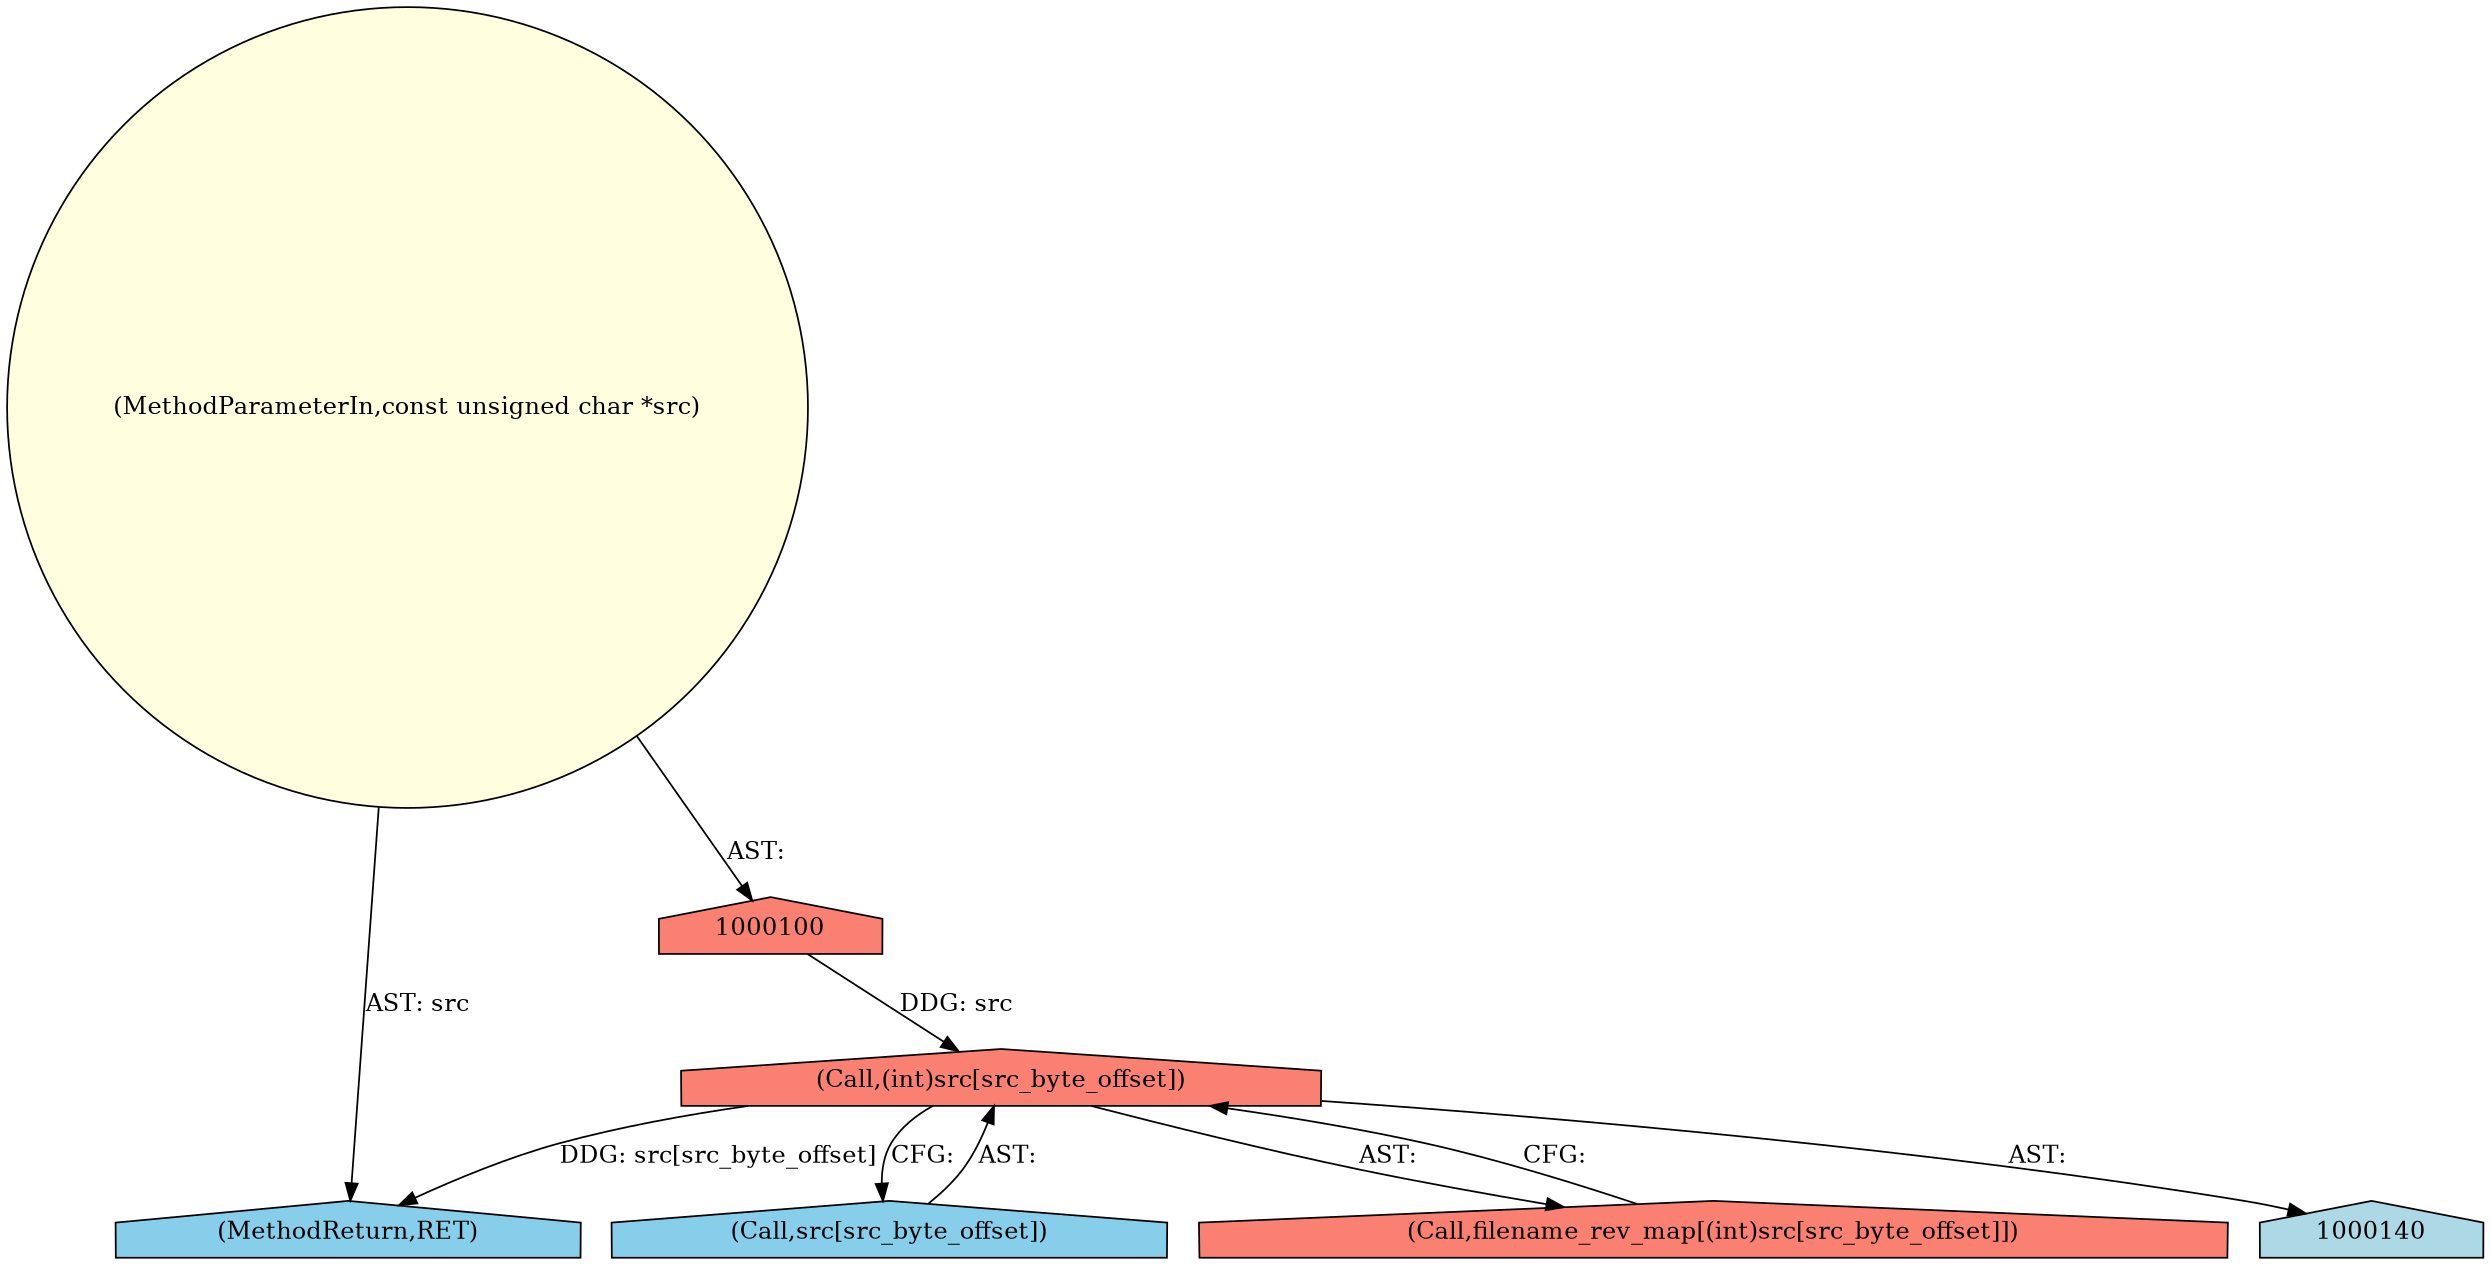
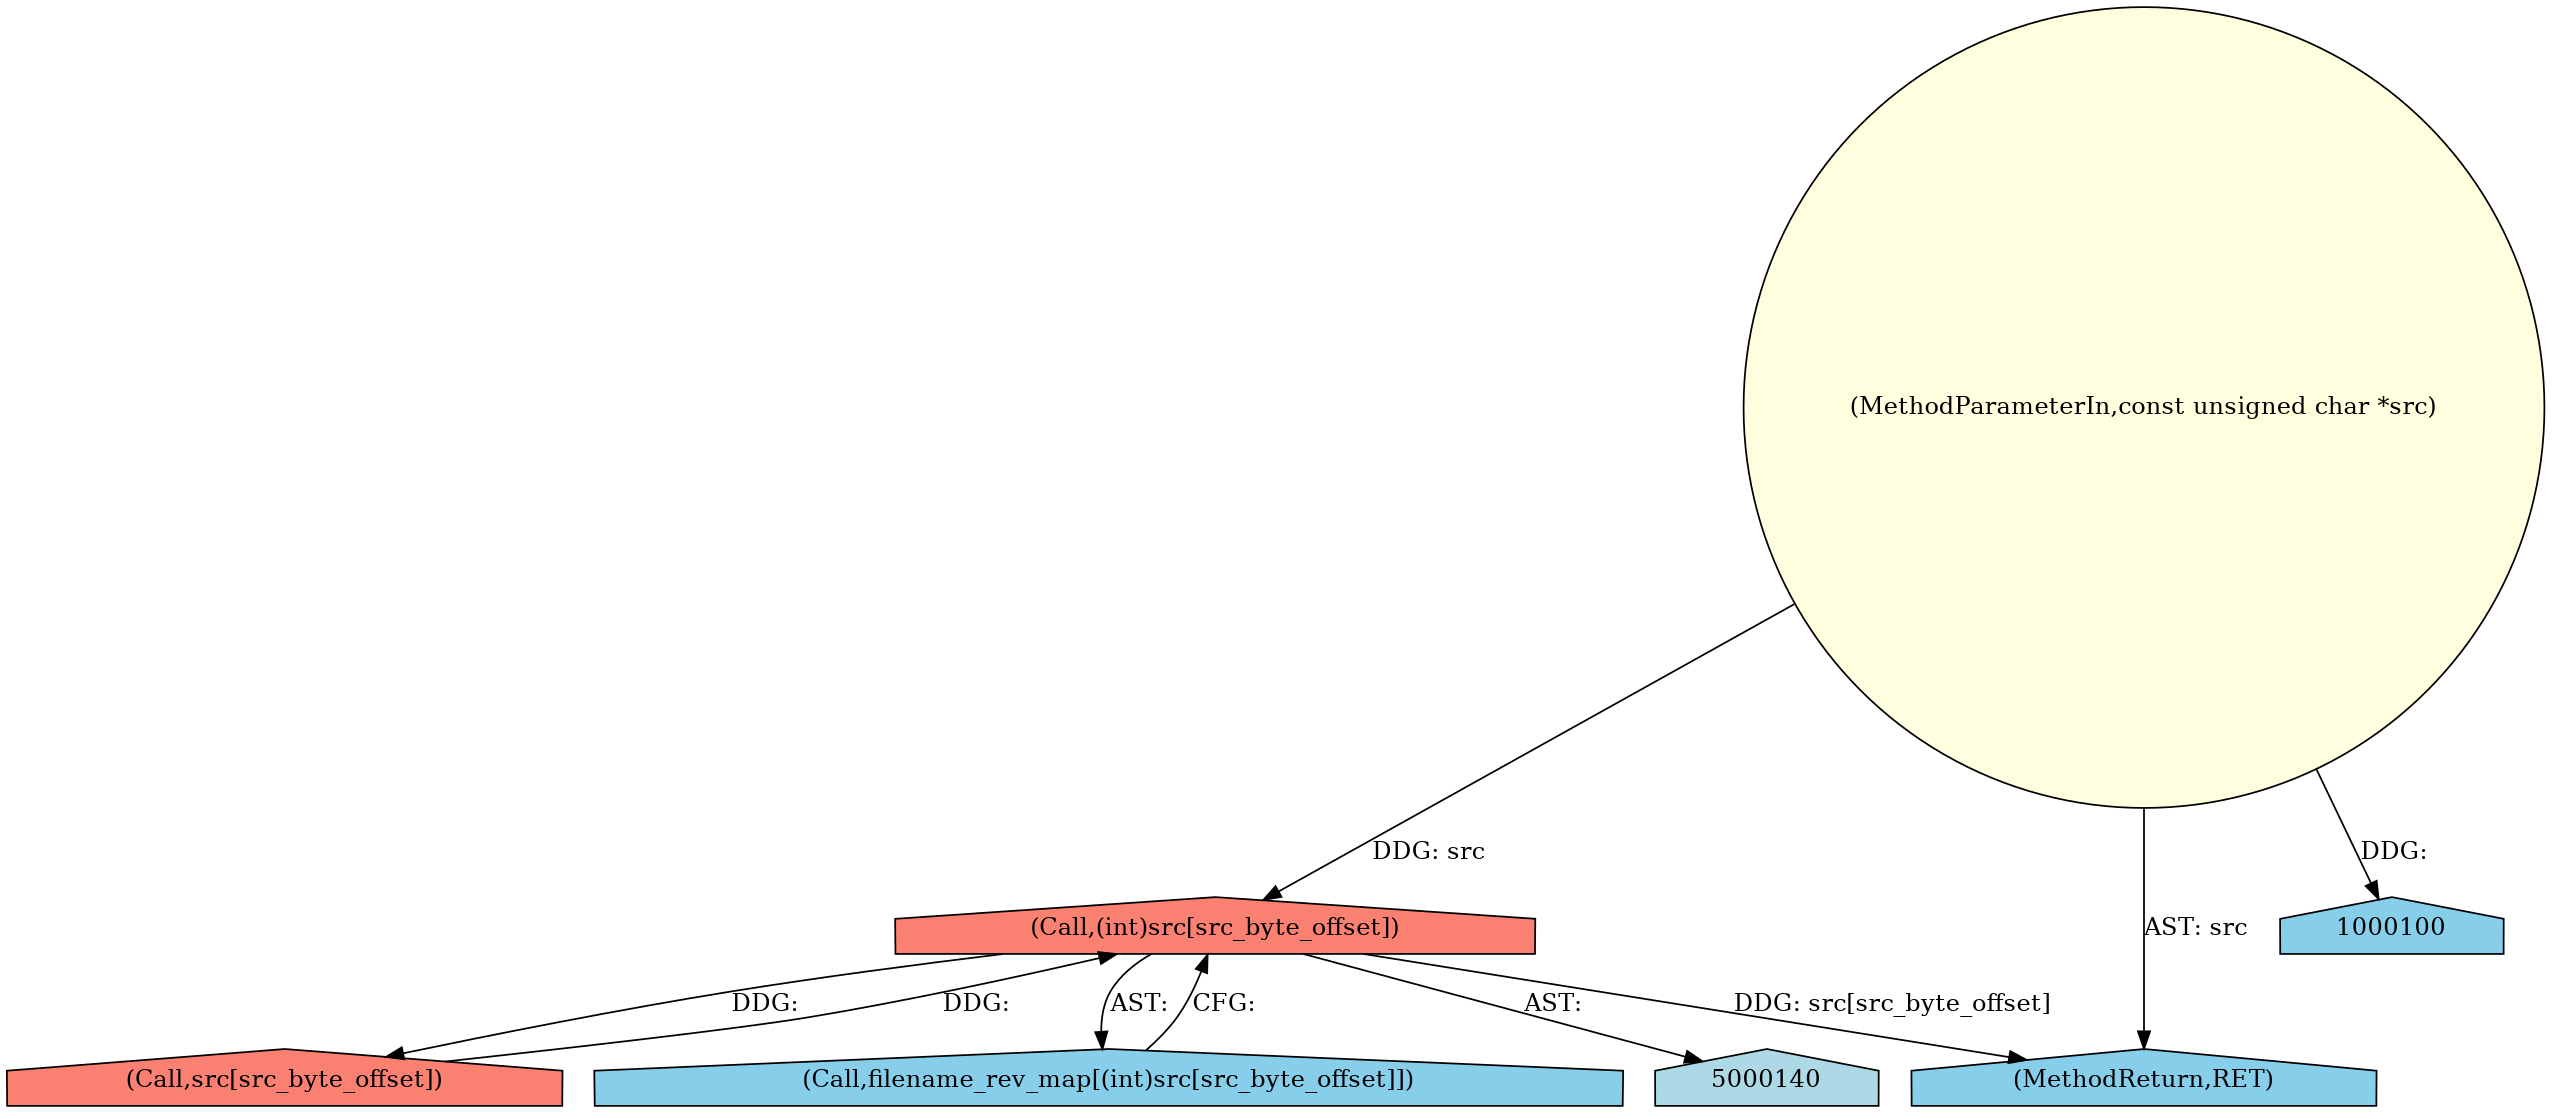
(760, 853) -> (2398, 853)
(771, 929) -> (2392, 929)
(876, 998) -> (1536, 748)
(927, 1156) -> (769, 1004)
(1012, 1156) -> (980, 1004)
(889, 1232) -> (285, 1080)
(1713, 1232) -> (1109, 1080)
(2372, 1232) -> (1767, 1080)
